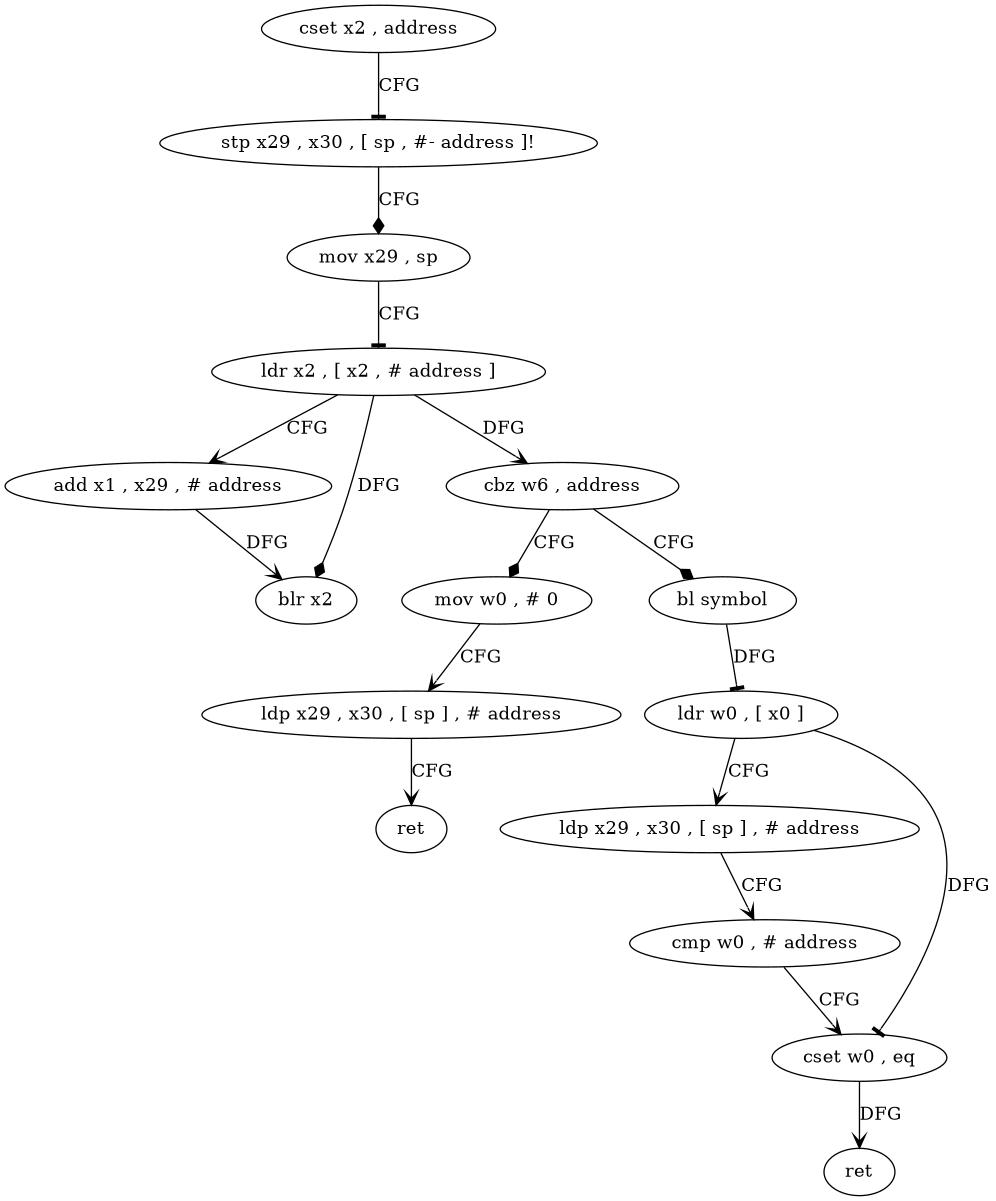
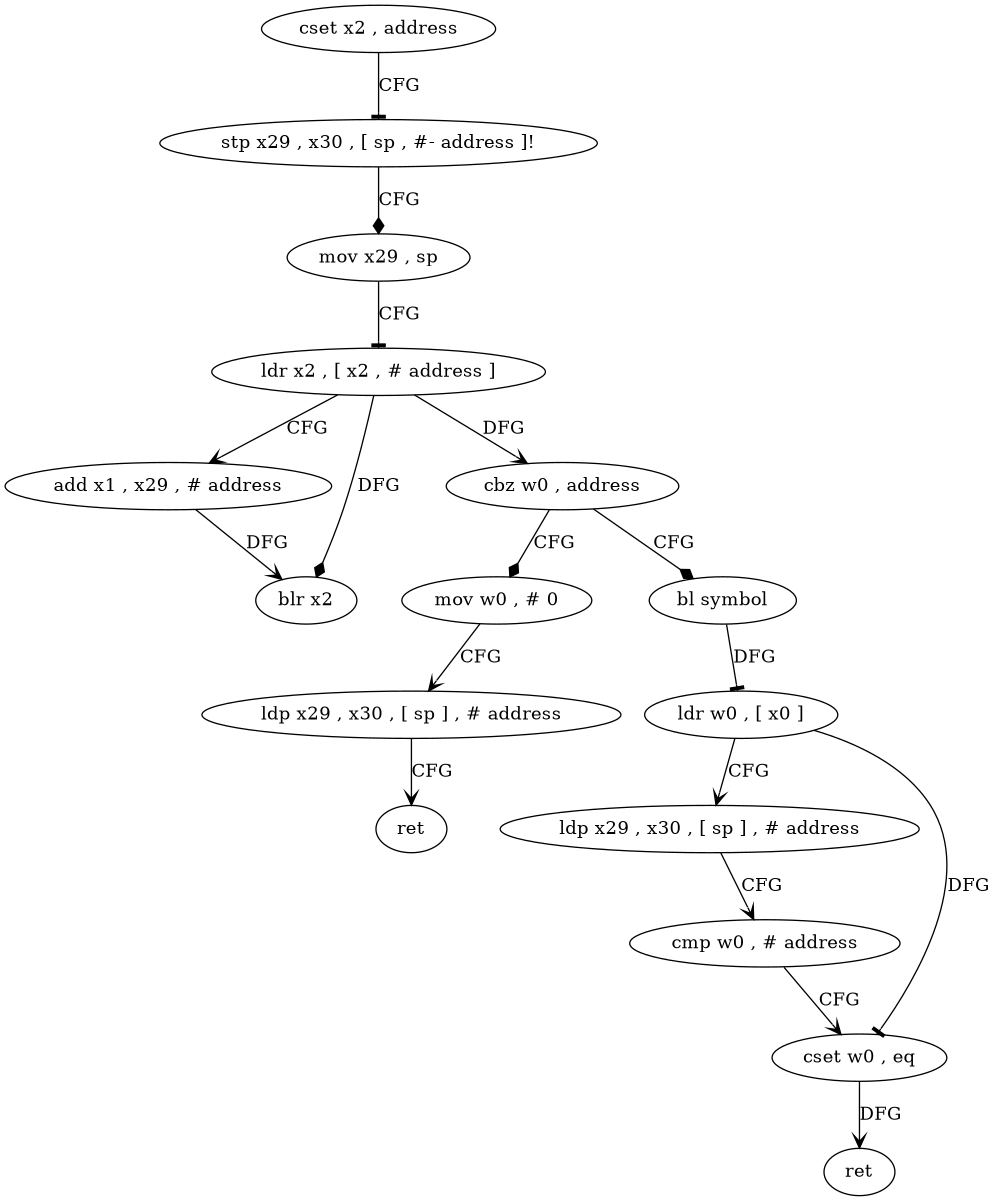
(563, 486) -> (563, 486)
